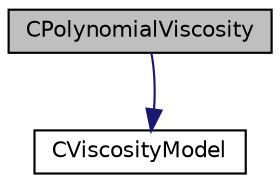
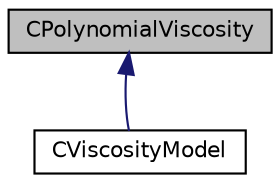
(154, 81) -> (126, 103)
